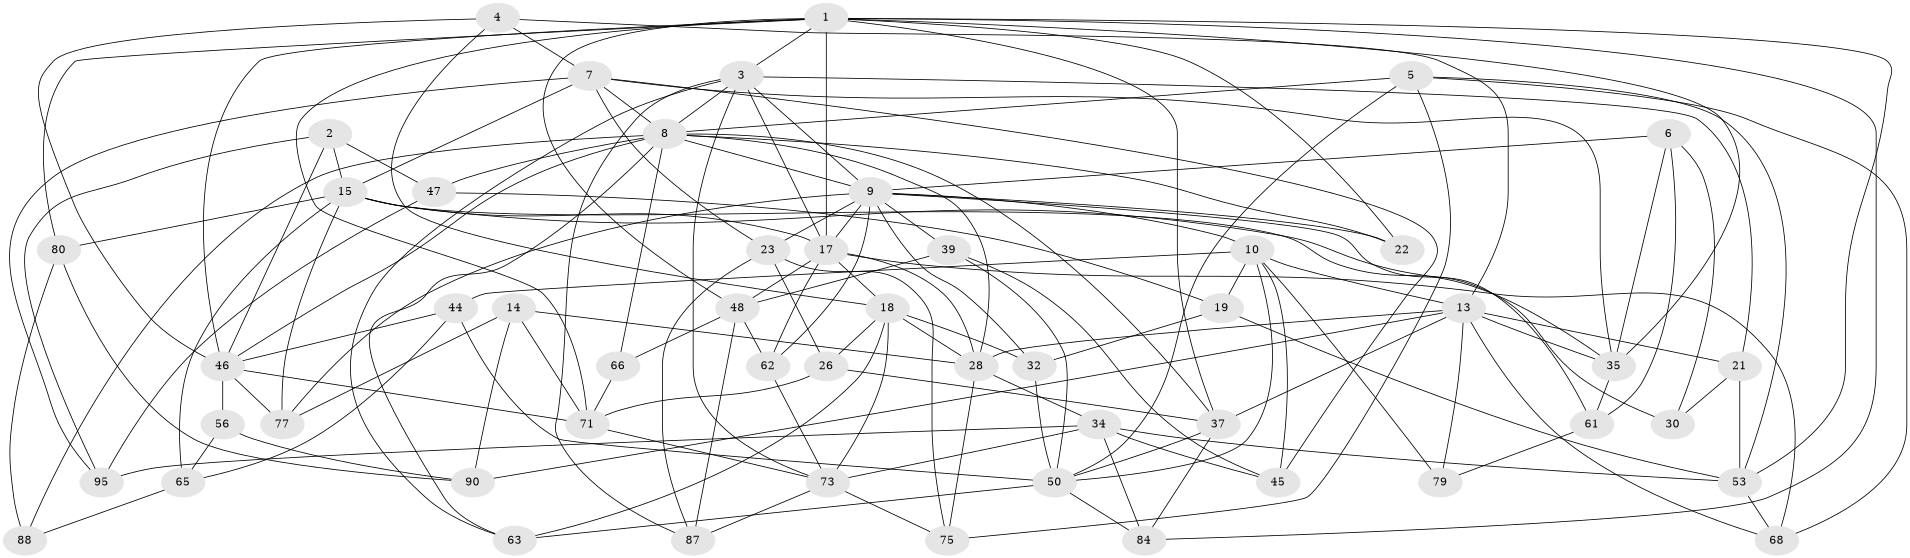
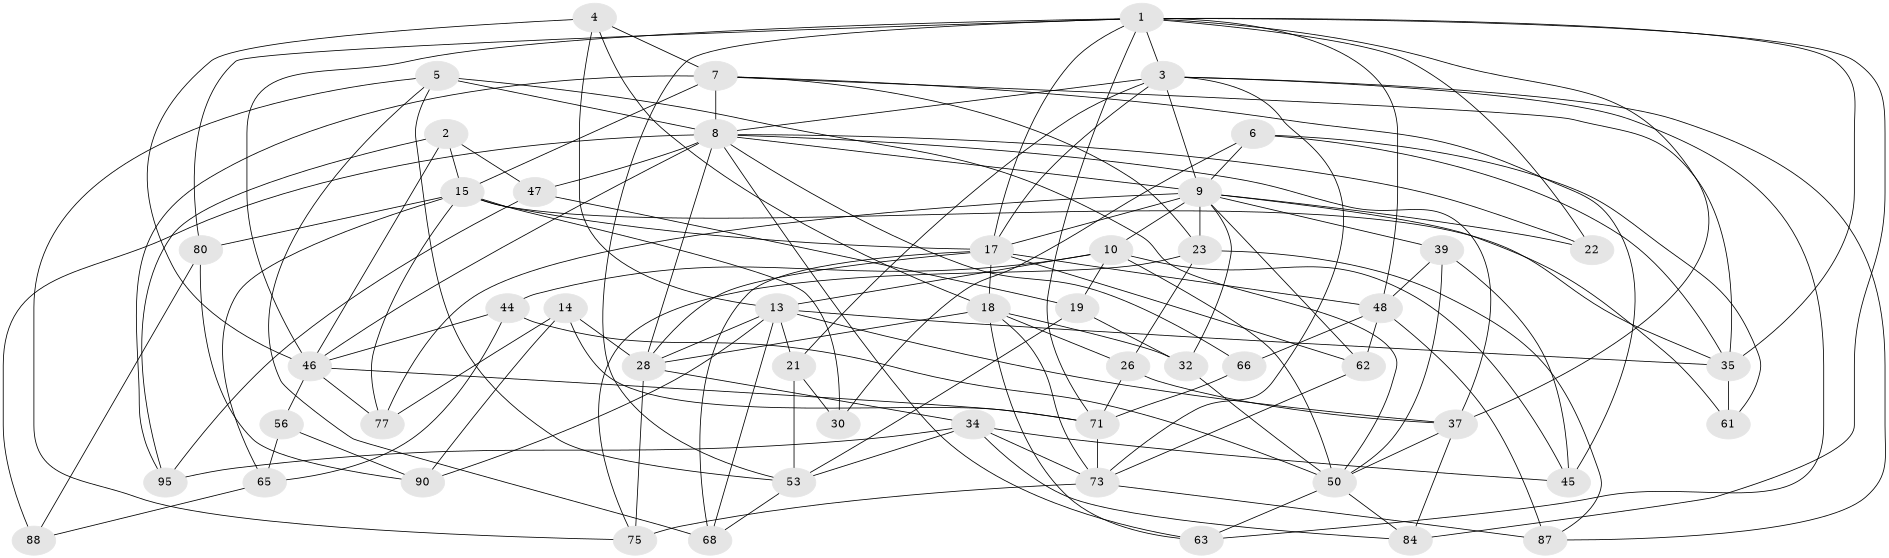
(1440, 483) -> none
